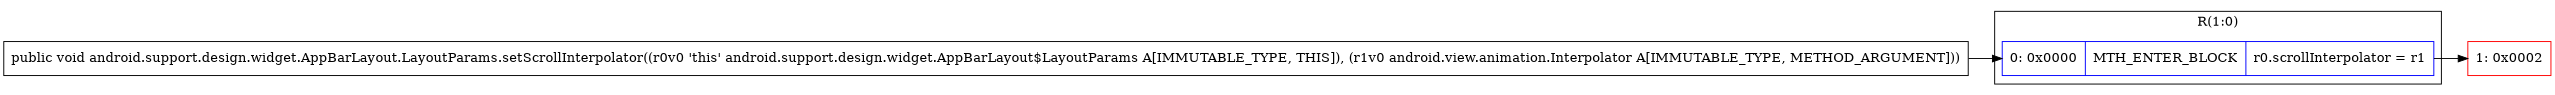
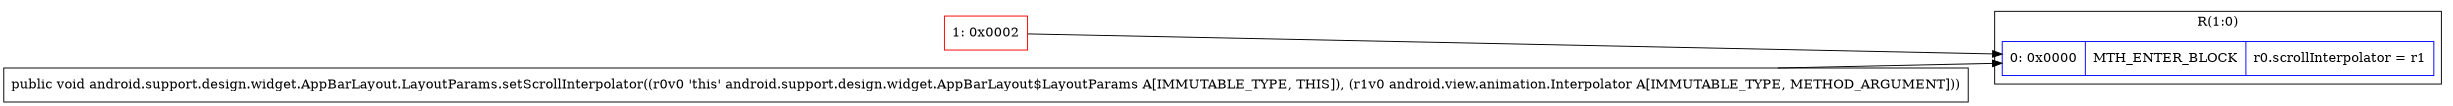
(2447, 59) -> (1510, 44)
